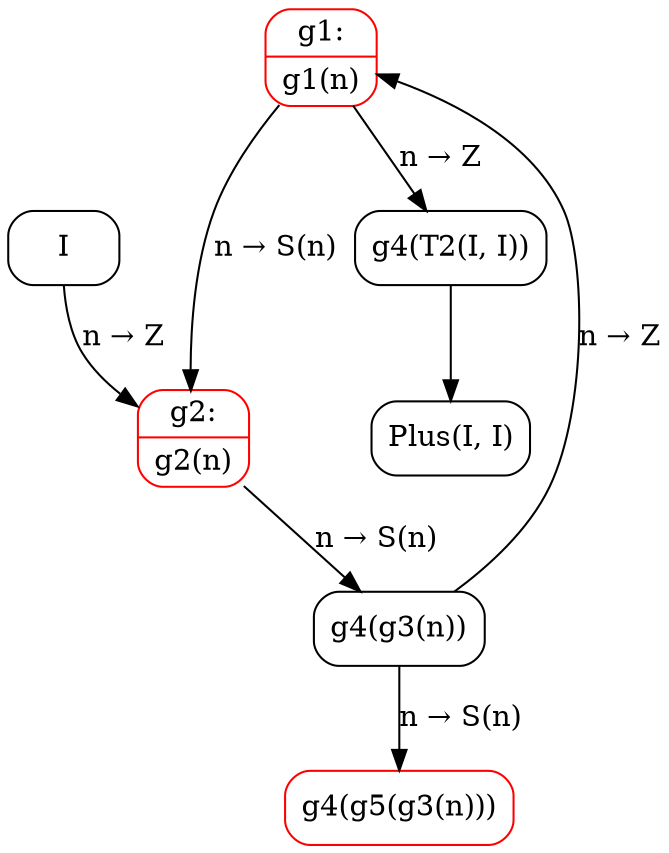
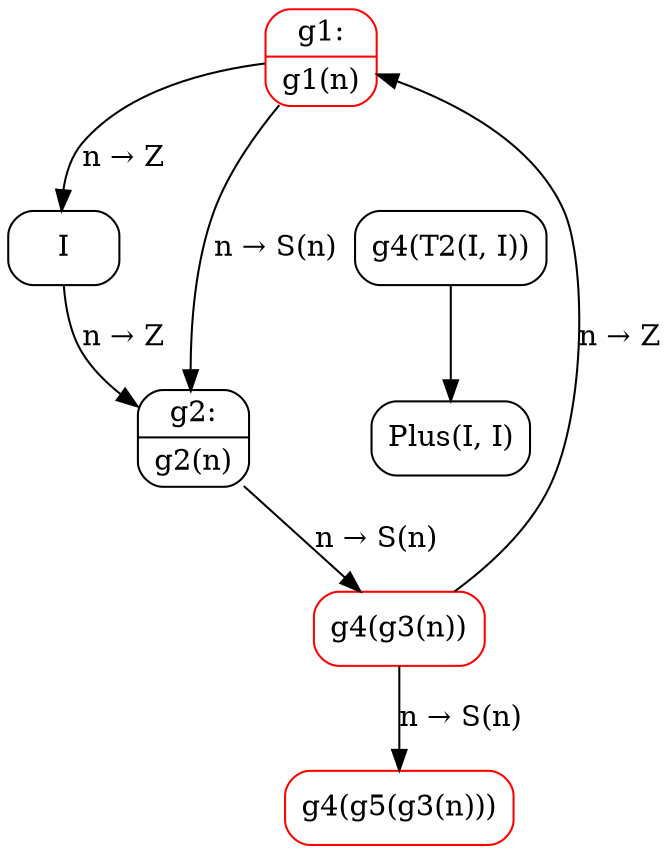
(384, 150) -> (143, 98)
(193, 438) -> (193, 438)
(399, 629) -> (399, 629)
